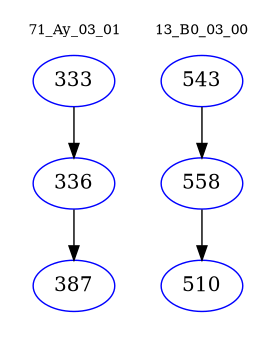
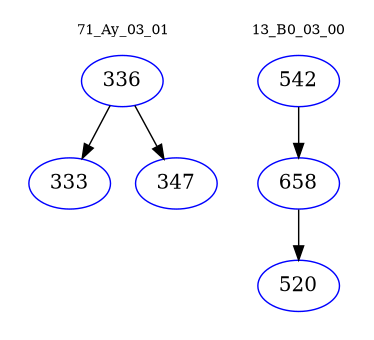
(202, 81) -> (299, 81)
(74, 125) -> (100, 126)
(202, 183) -> (299, 183)
(74, 286) -> (176, 183)
(202, 286) -> (299, 286)
